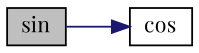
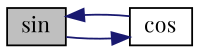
none -> (107, 15)
